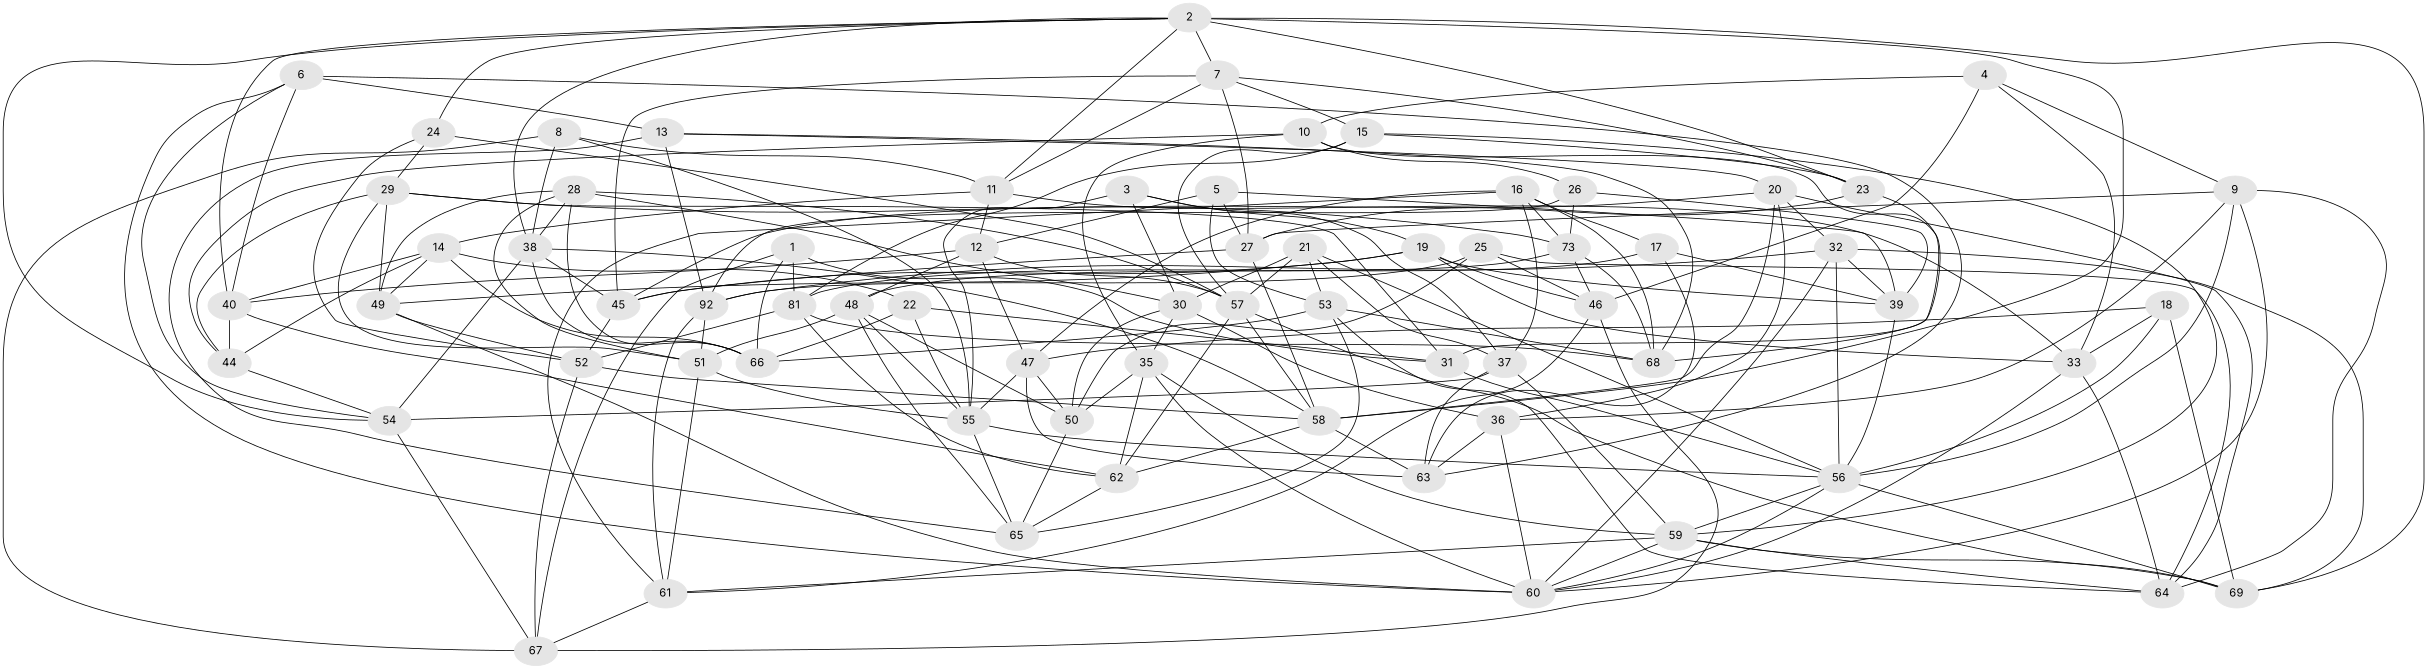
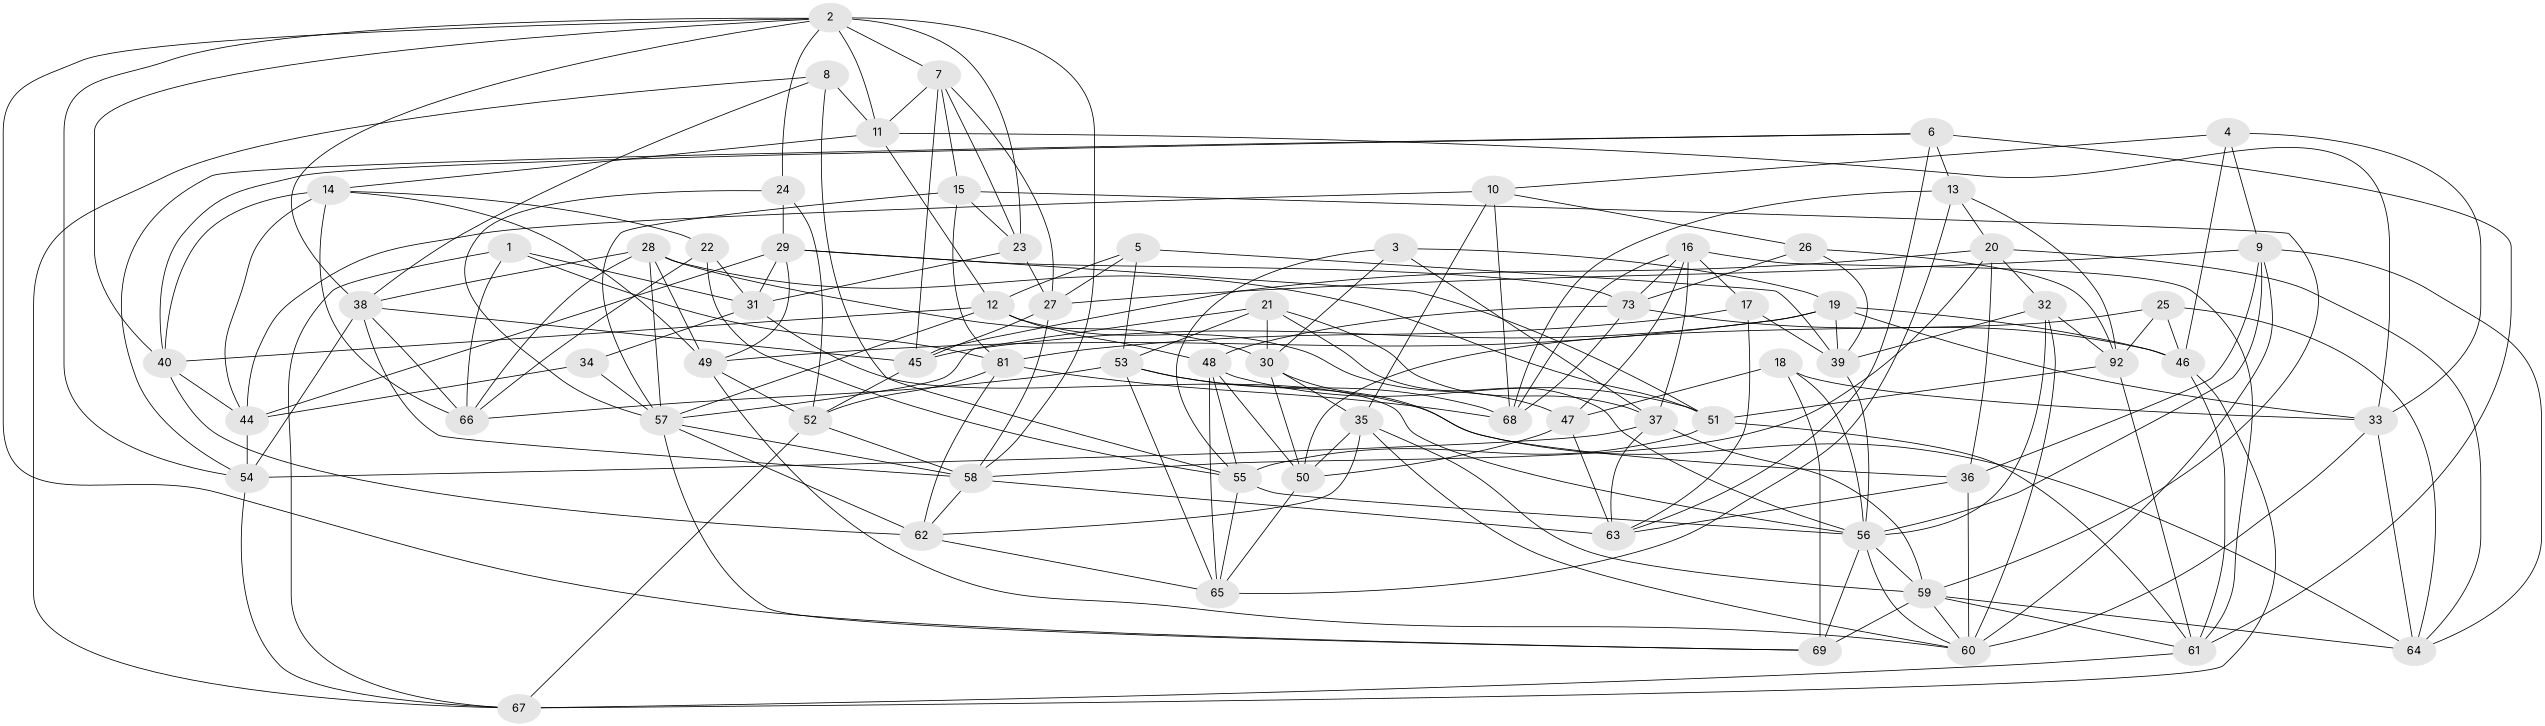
(2255, 305) -> none
none -> (587, 363)
(998, 392) -> none
(628, 526) -> (2496, 231)
